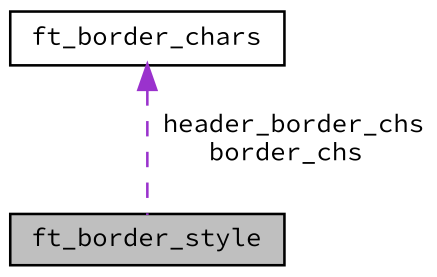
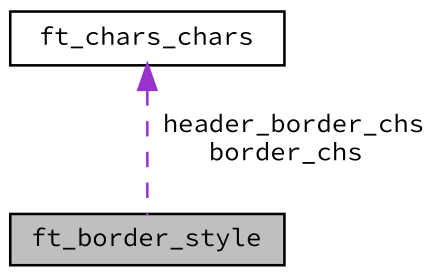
(147, 38) -> (147, 38)
